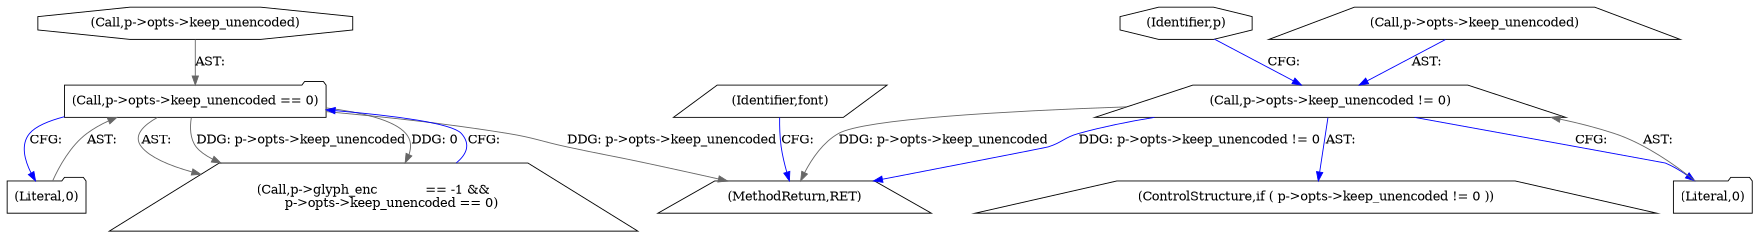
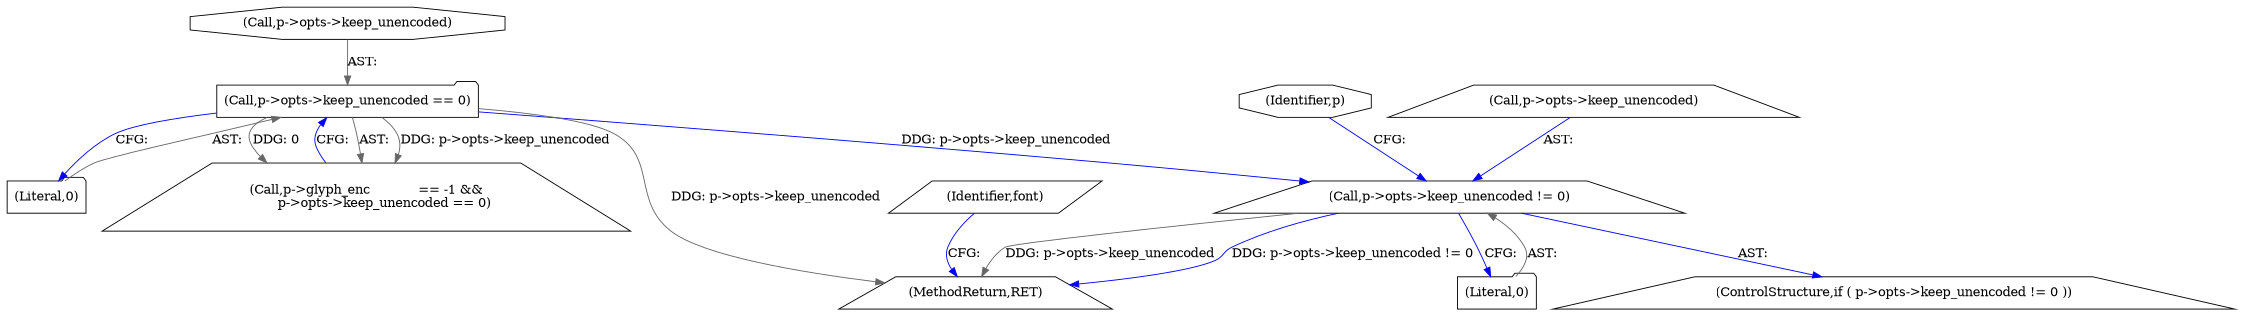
none -> (889, 144)
